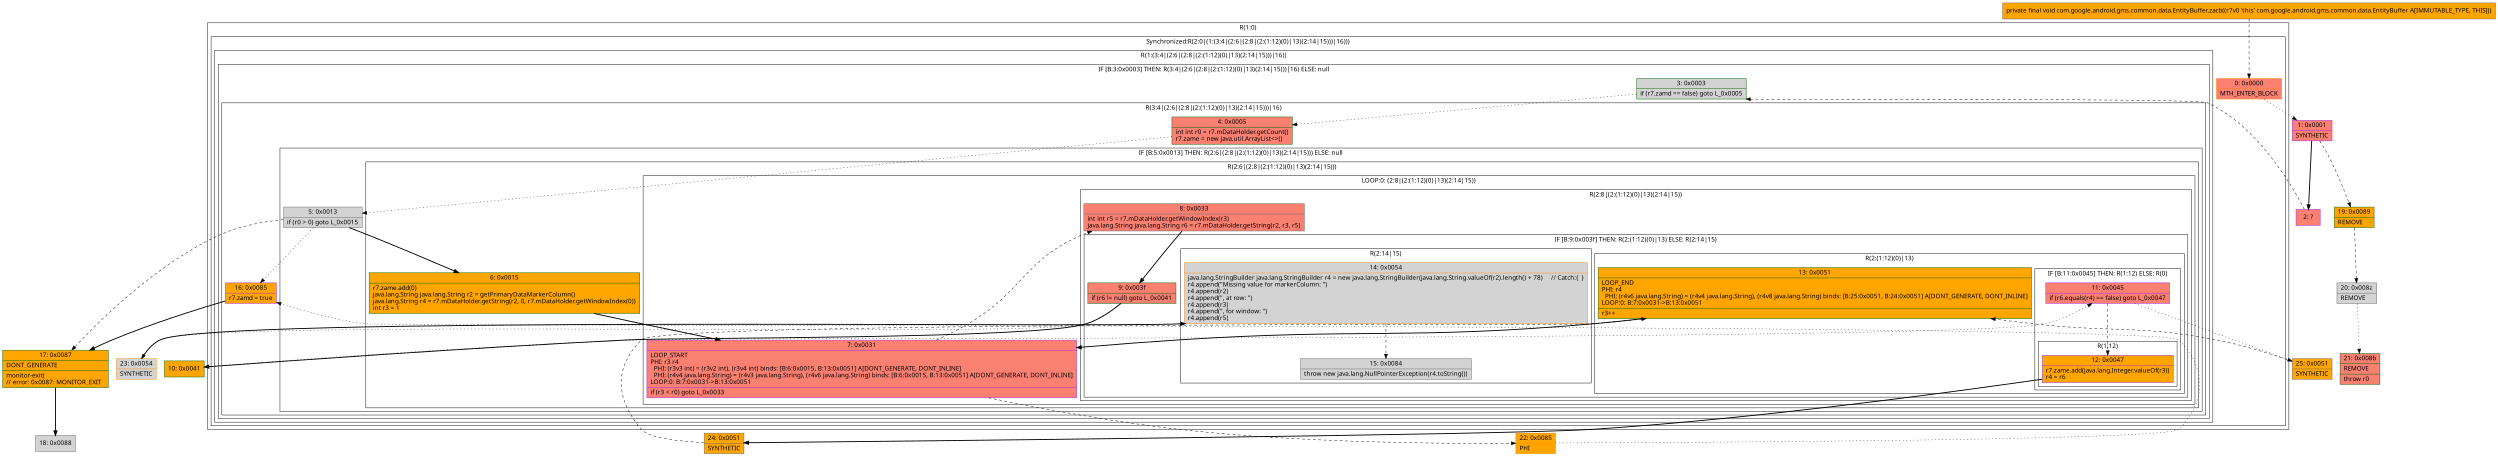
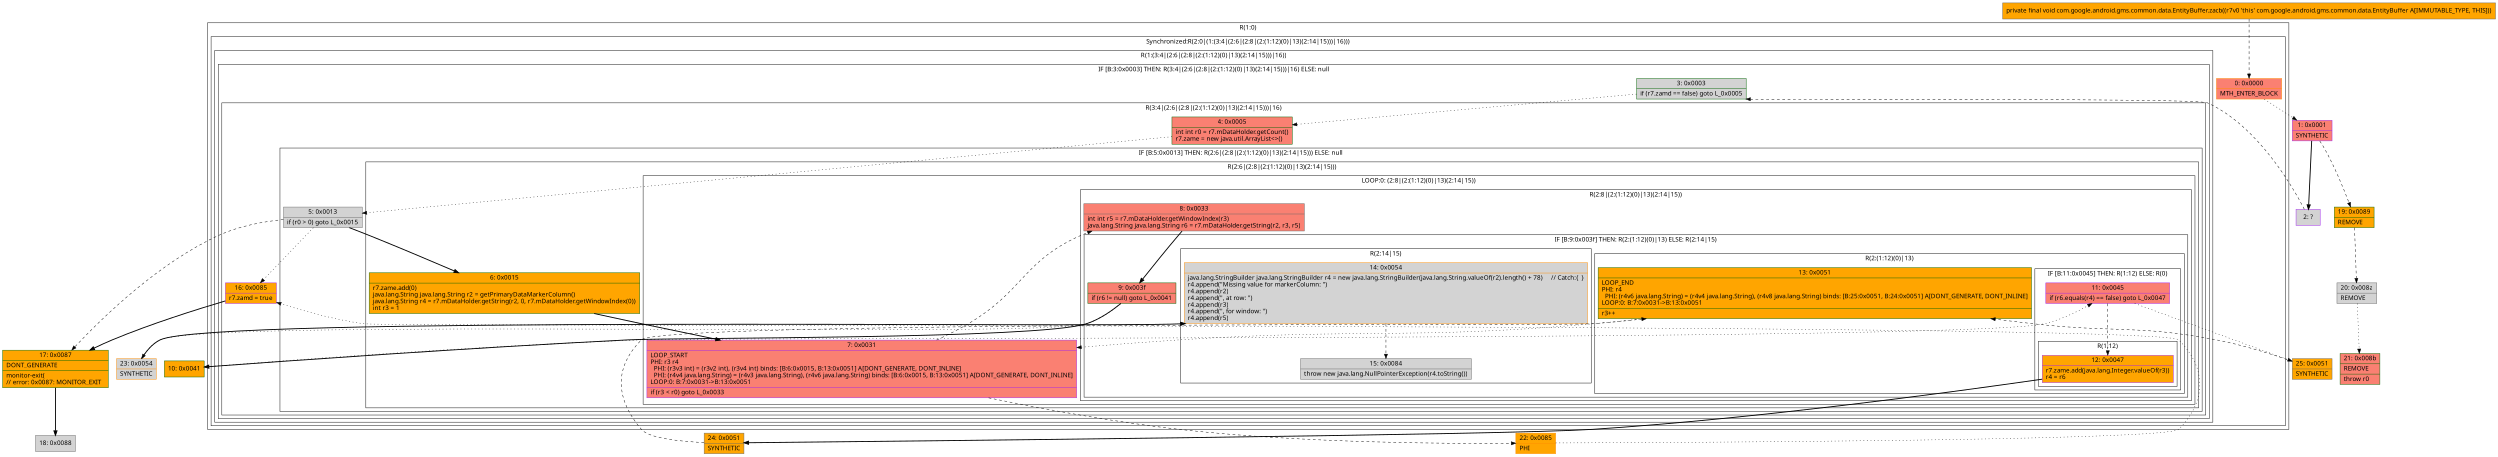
(2308, 217) -> (2308, 217)
(1362, 334) -> (1362, 334)
